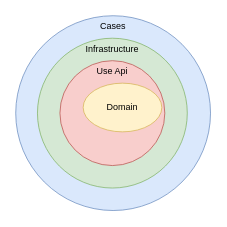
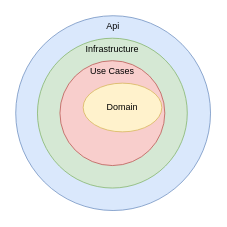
(113, 27) -> (113, 27)
(112, 72) -> (112, 72)
